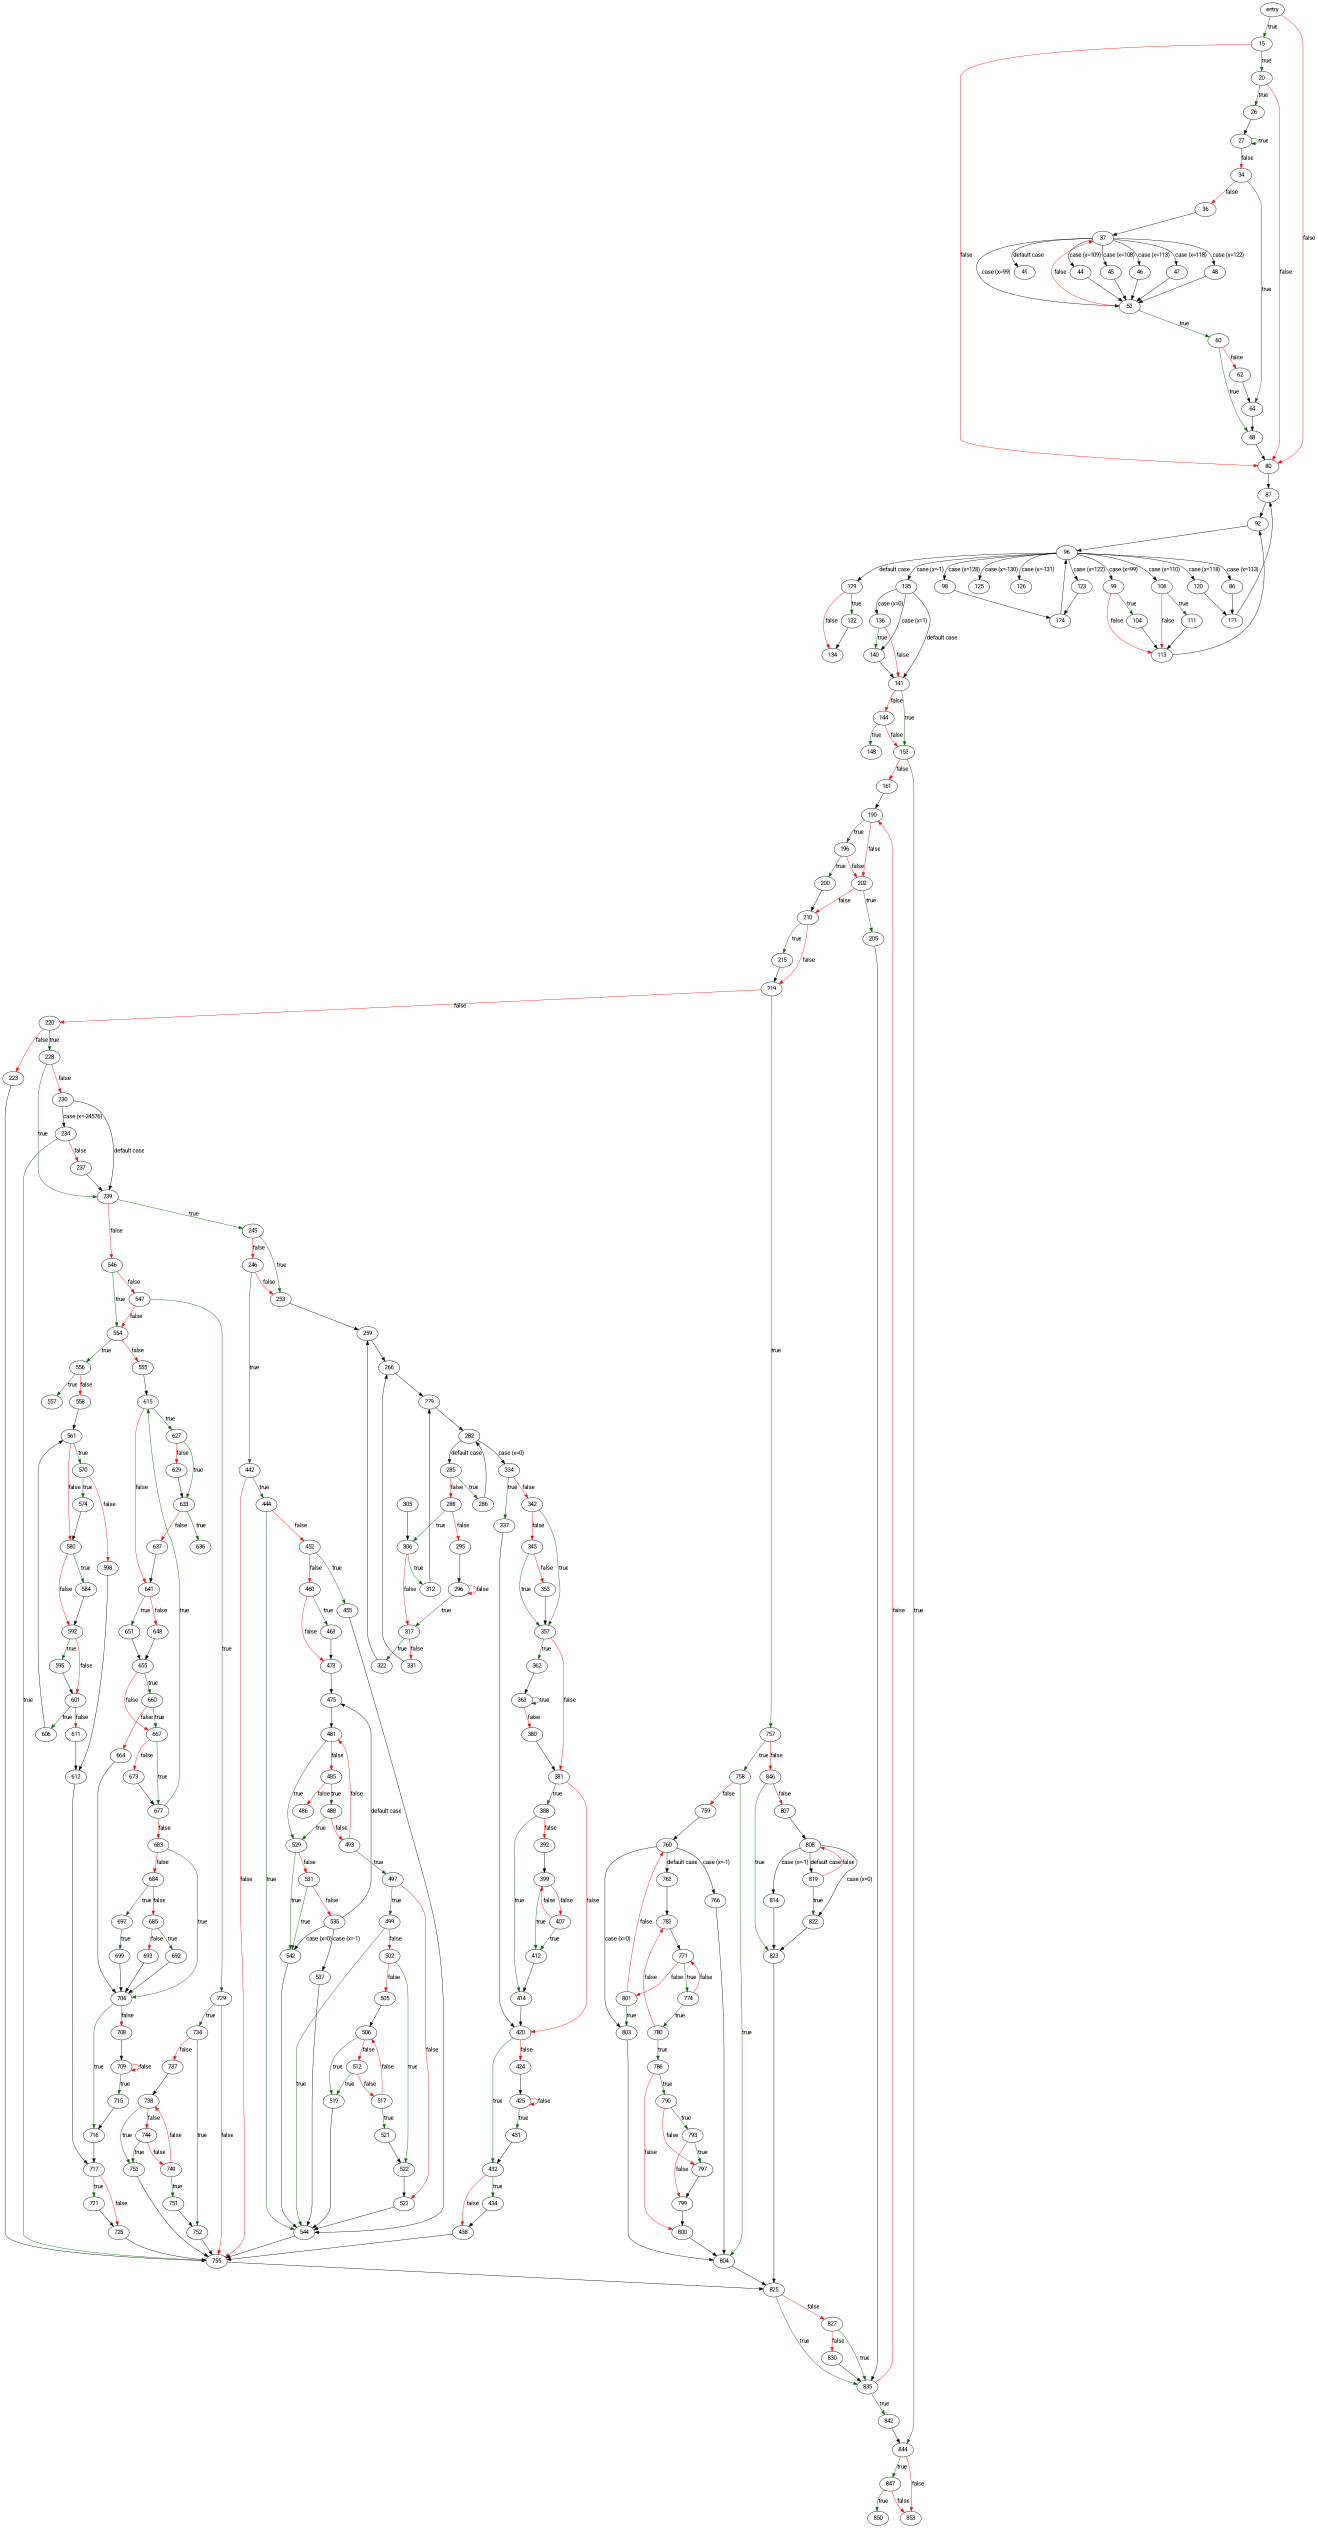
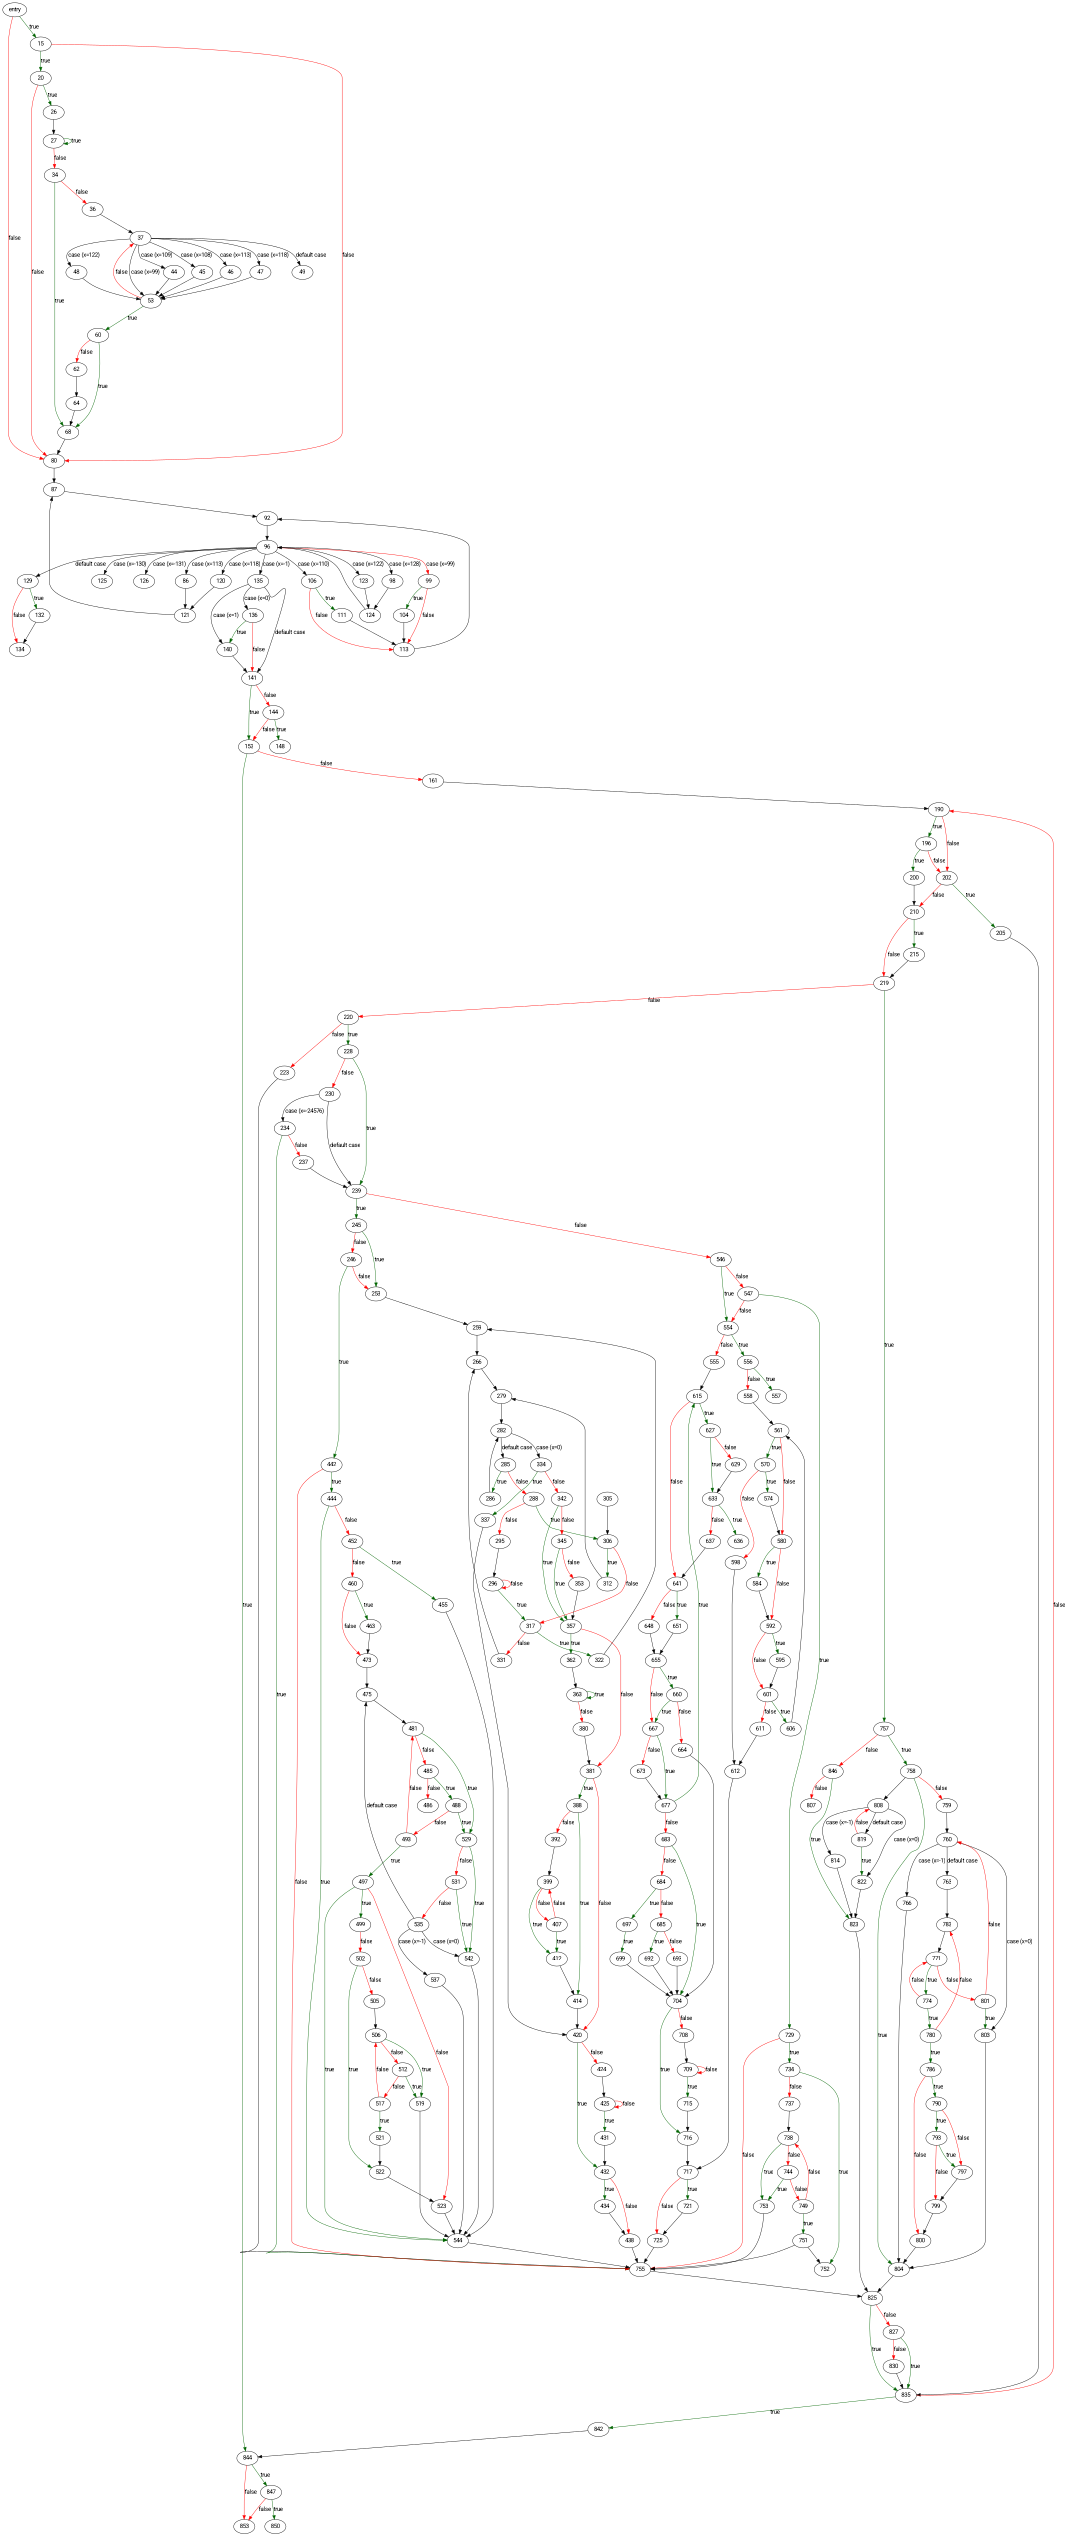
(1262, 288) -> (55, 303)
(1097, 561) -> (371, 553)
(796, 1827) -> (896, 1787)
(296, 2061) -> (325, 2105)
(206, 2245) -> (747, 2259)
